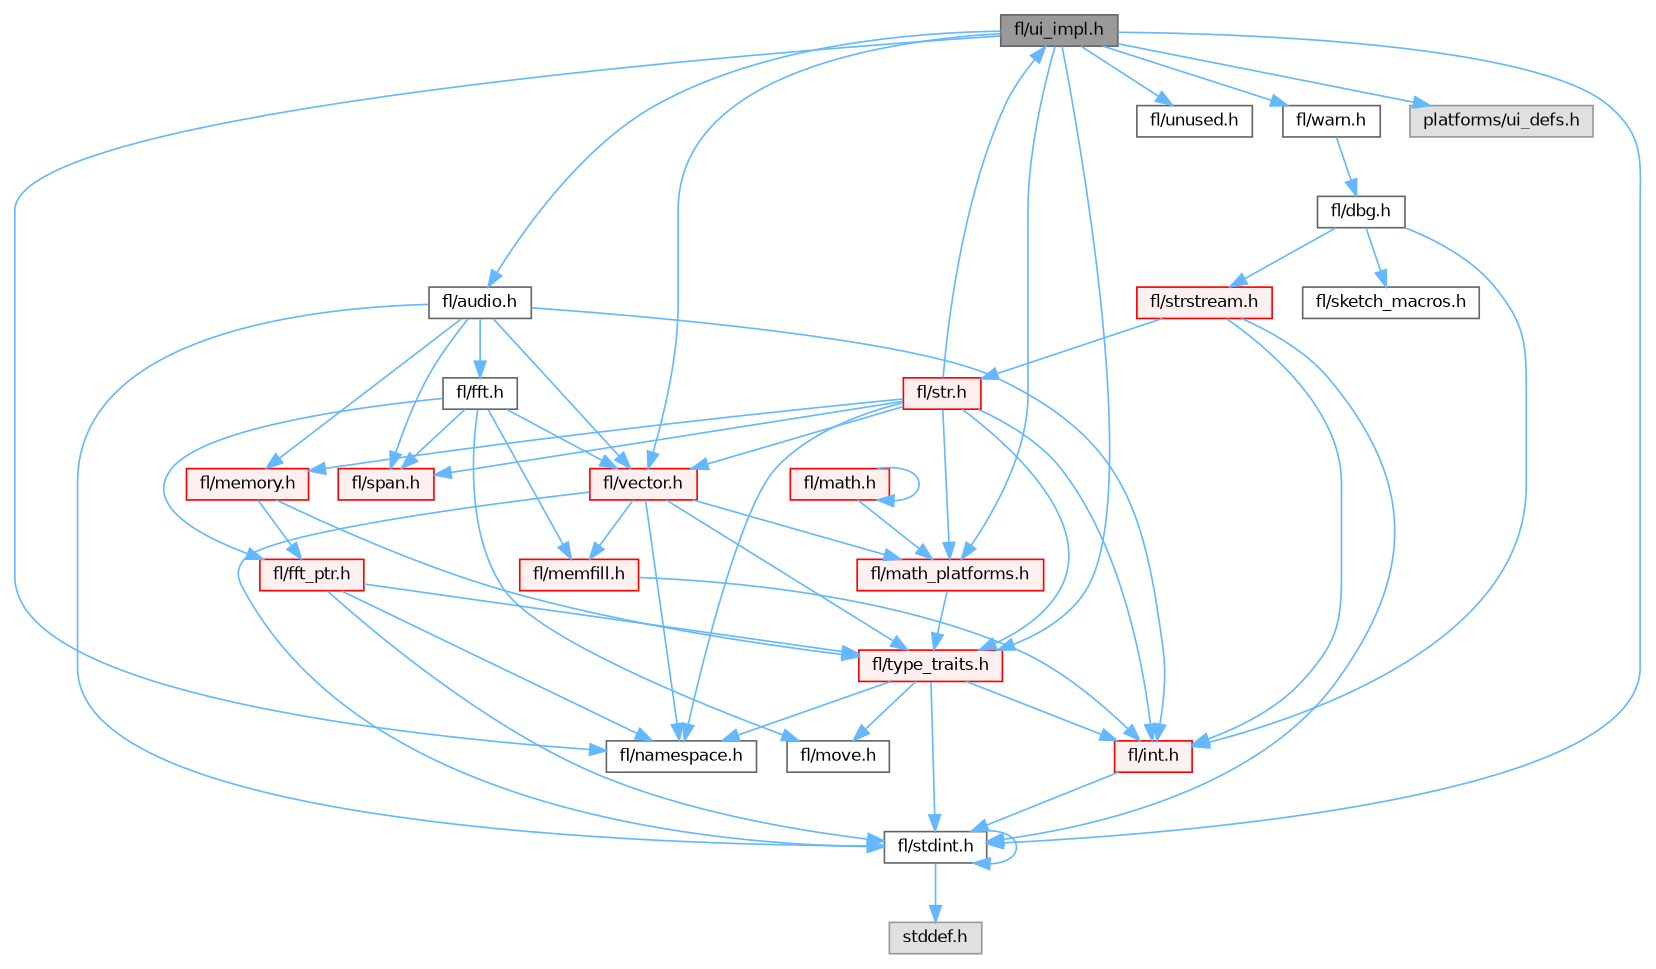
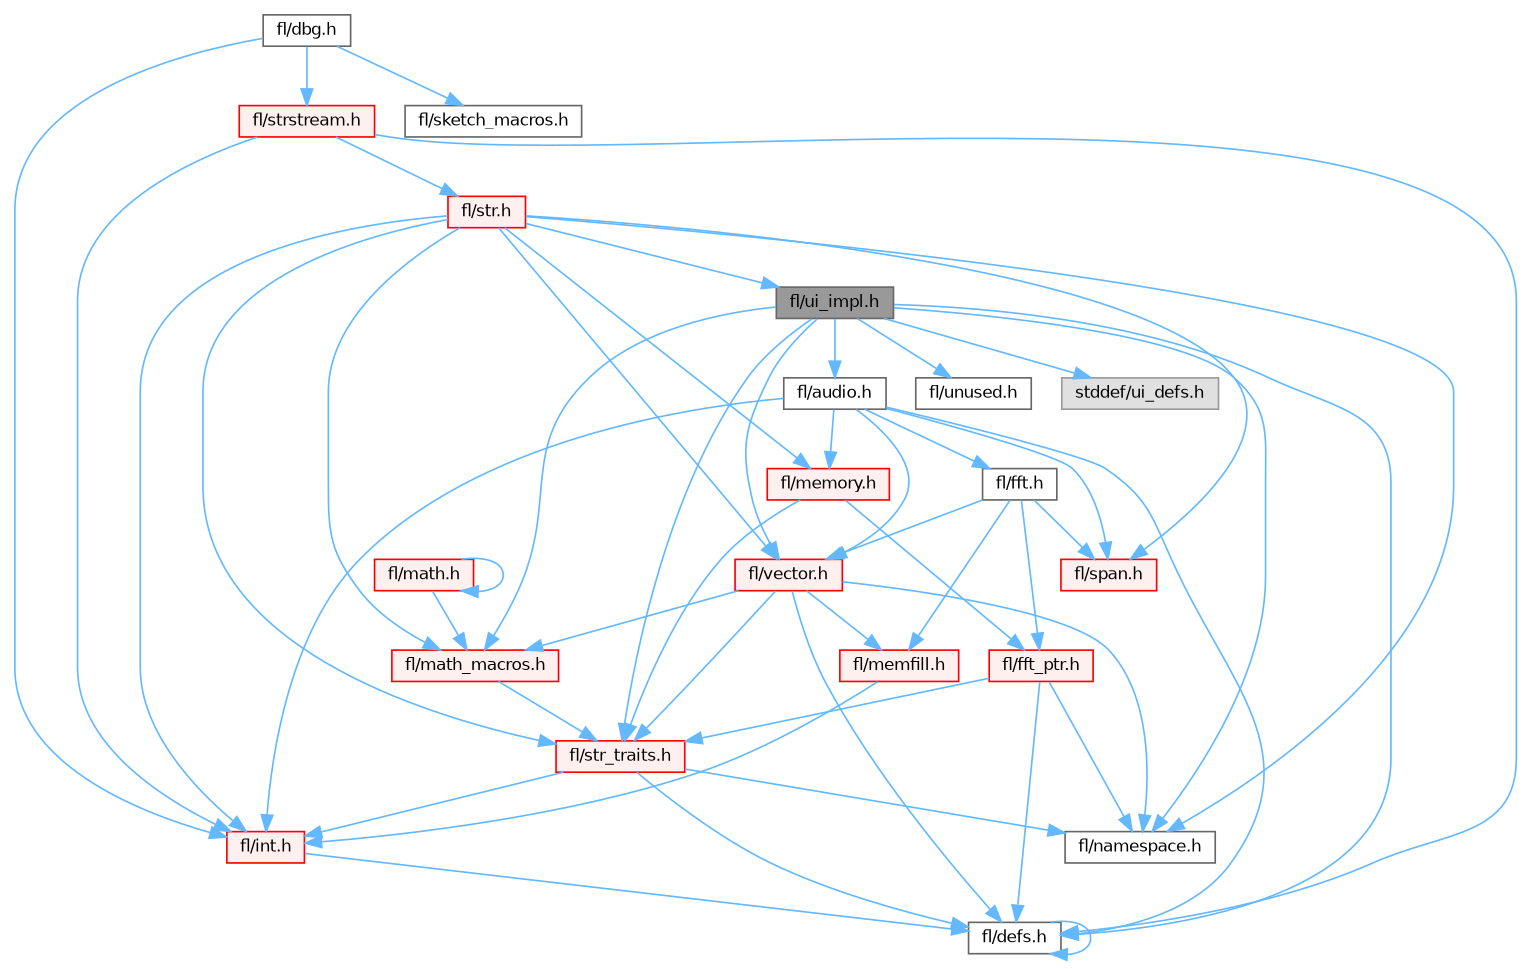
(1332, 121) -> none
(1502, 121) -> (1140, 394)
(950, 575) -> (475, 666)
(931, 666) -> (620, 757)
(838, 757) -> none
(936, 847) -> (1015, 938)
(936, 938) -> none
